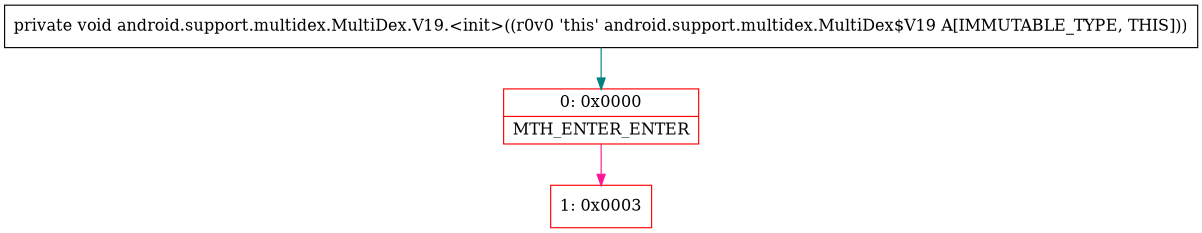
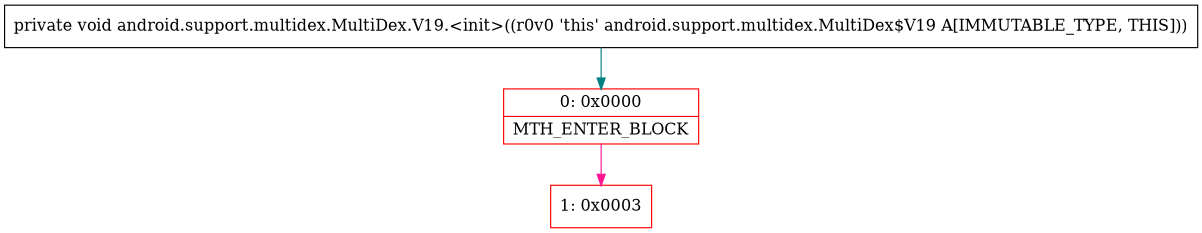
(601, 130) -> (601, 130)
